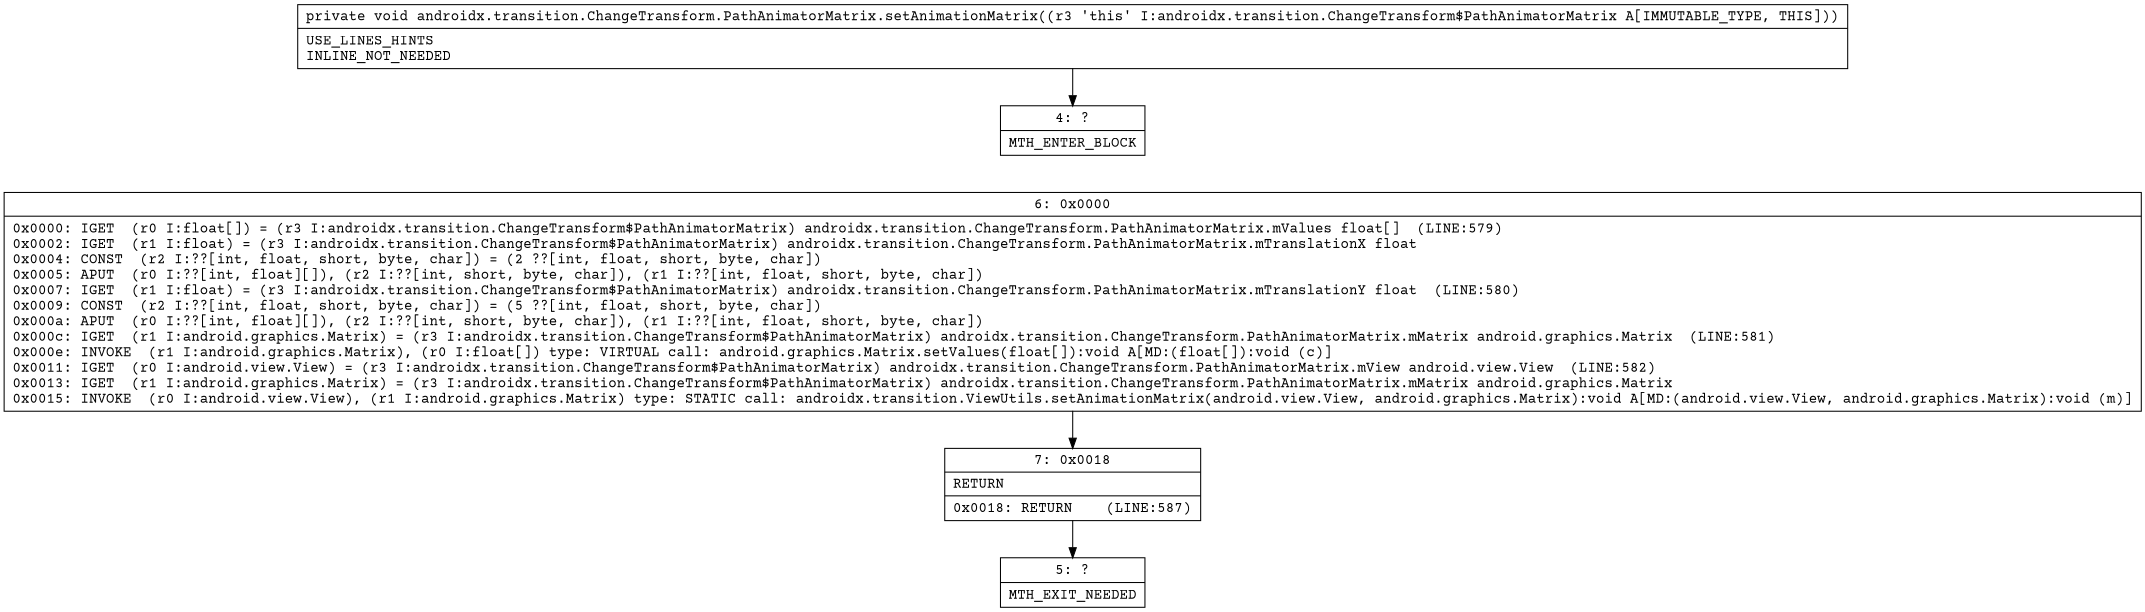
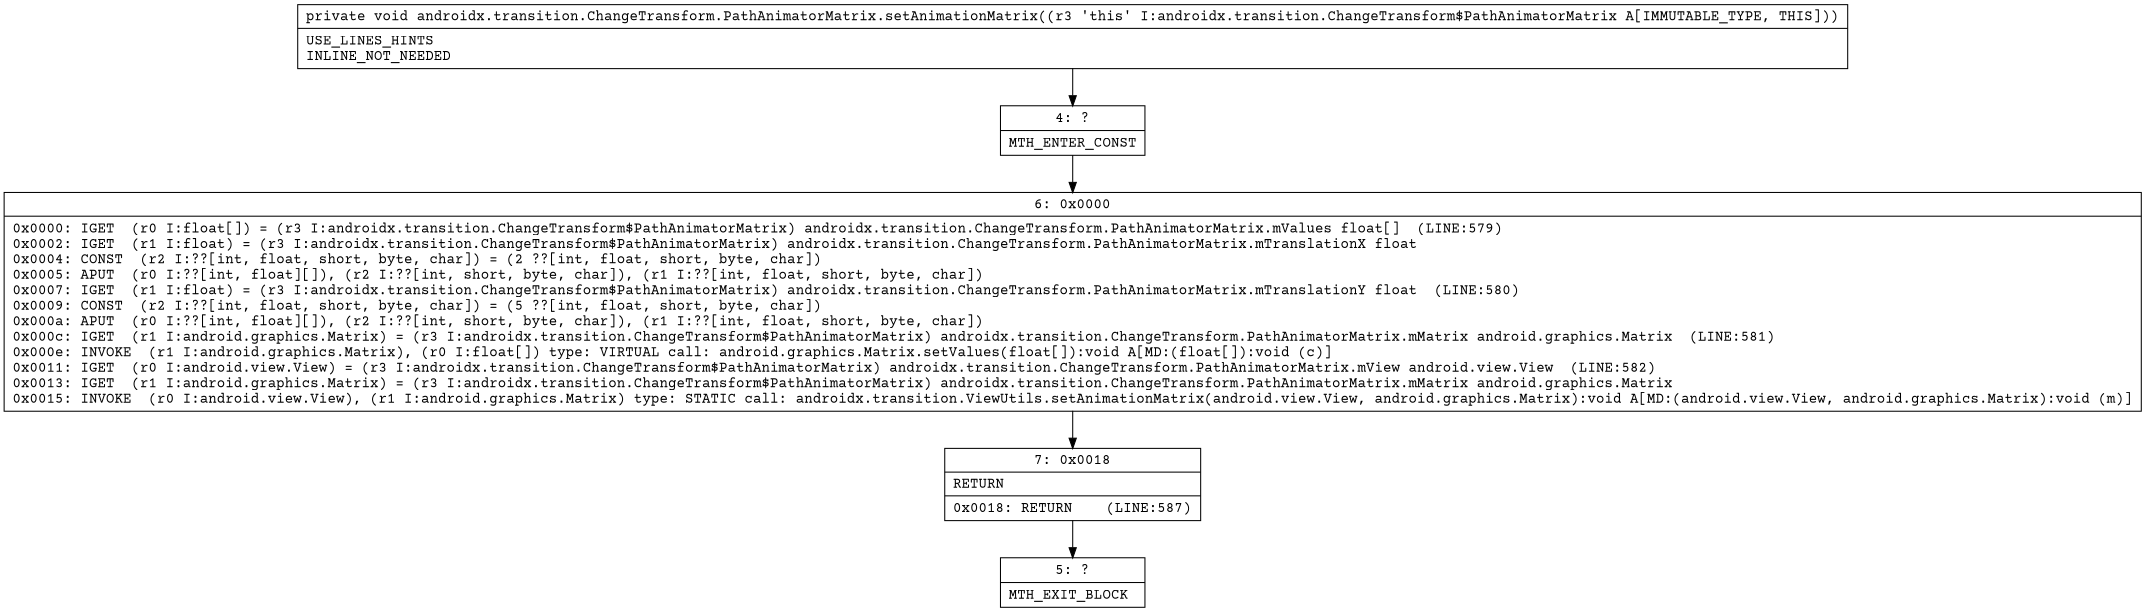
(1073, 142) -> (1073, 142)
none -> (1073, 169)
(1073, 594) -> (1069, 594)
